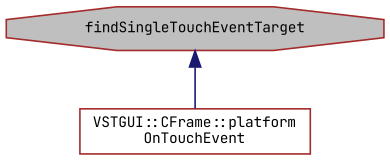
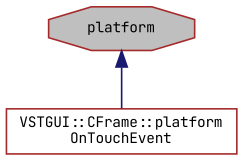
(195, 29) -> (122, 29)
